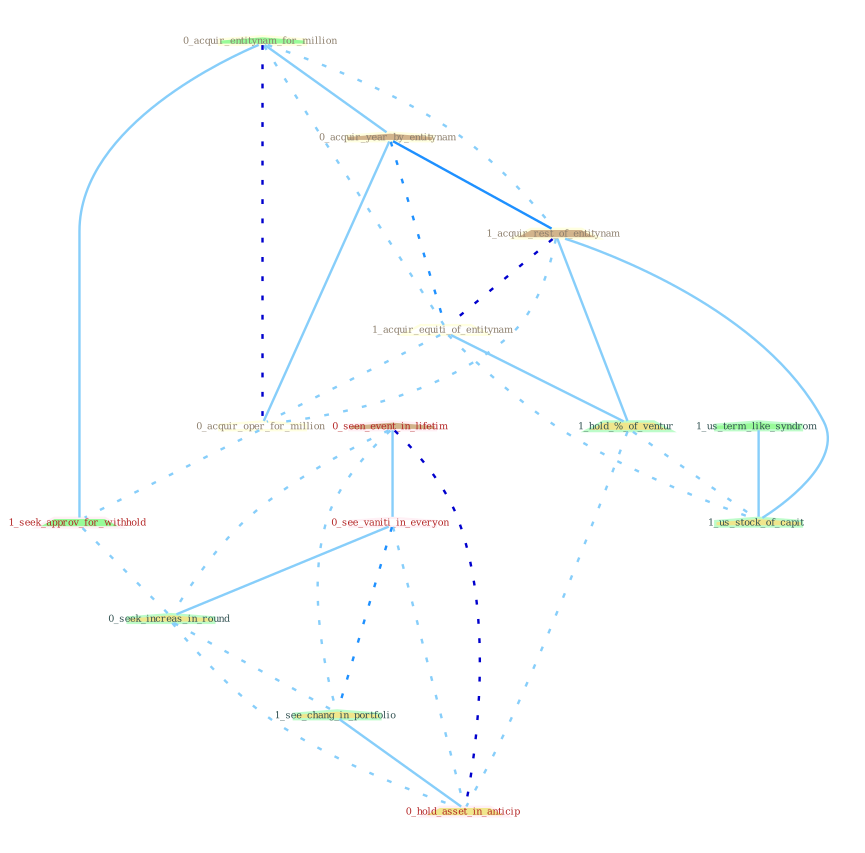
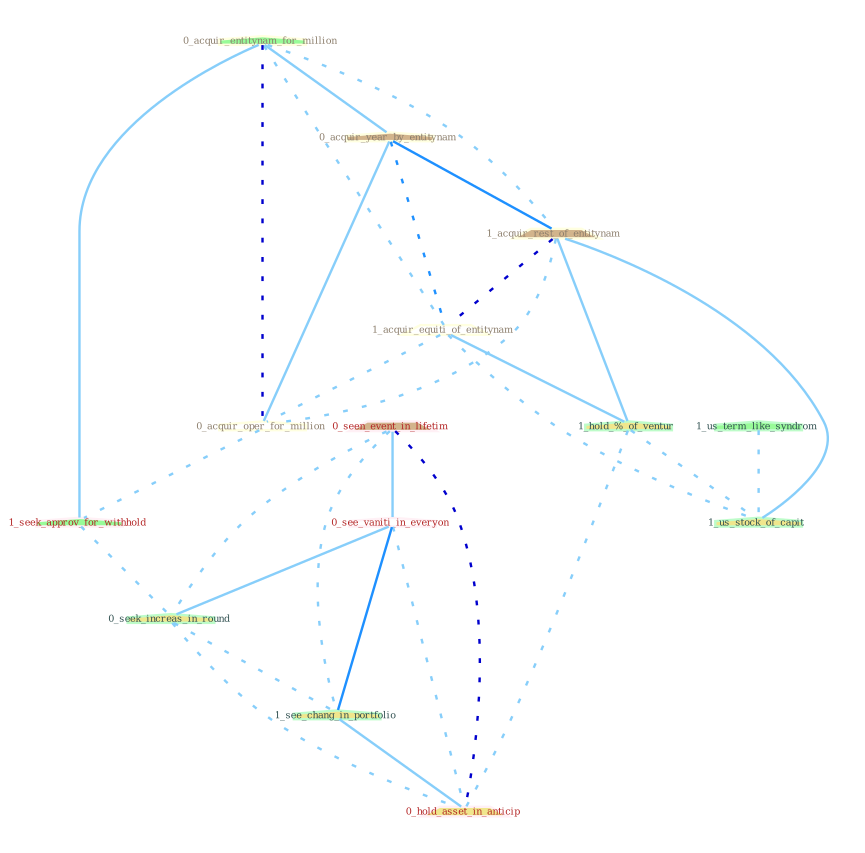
(393, 426) -> (393, 426)
(629, 426) -> (629, 426)
(759, 474) -> (759, 474)
(79, 523) -> (79, 523)
(365, 619) -> (365, 619)
